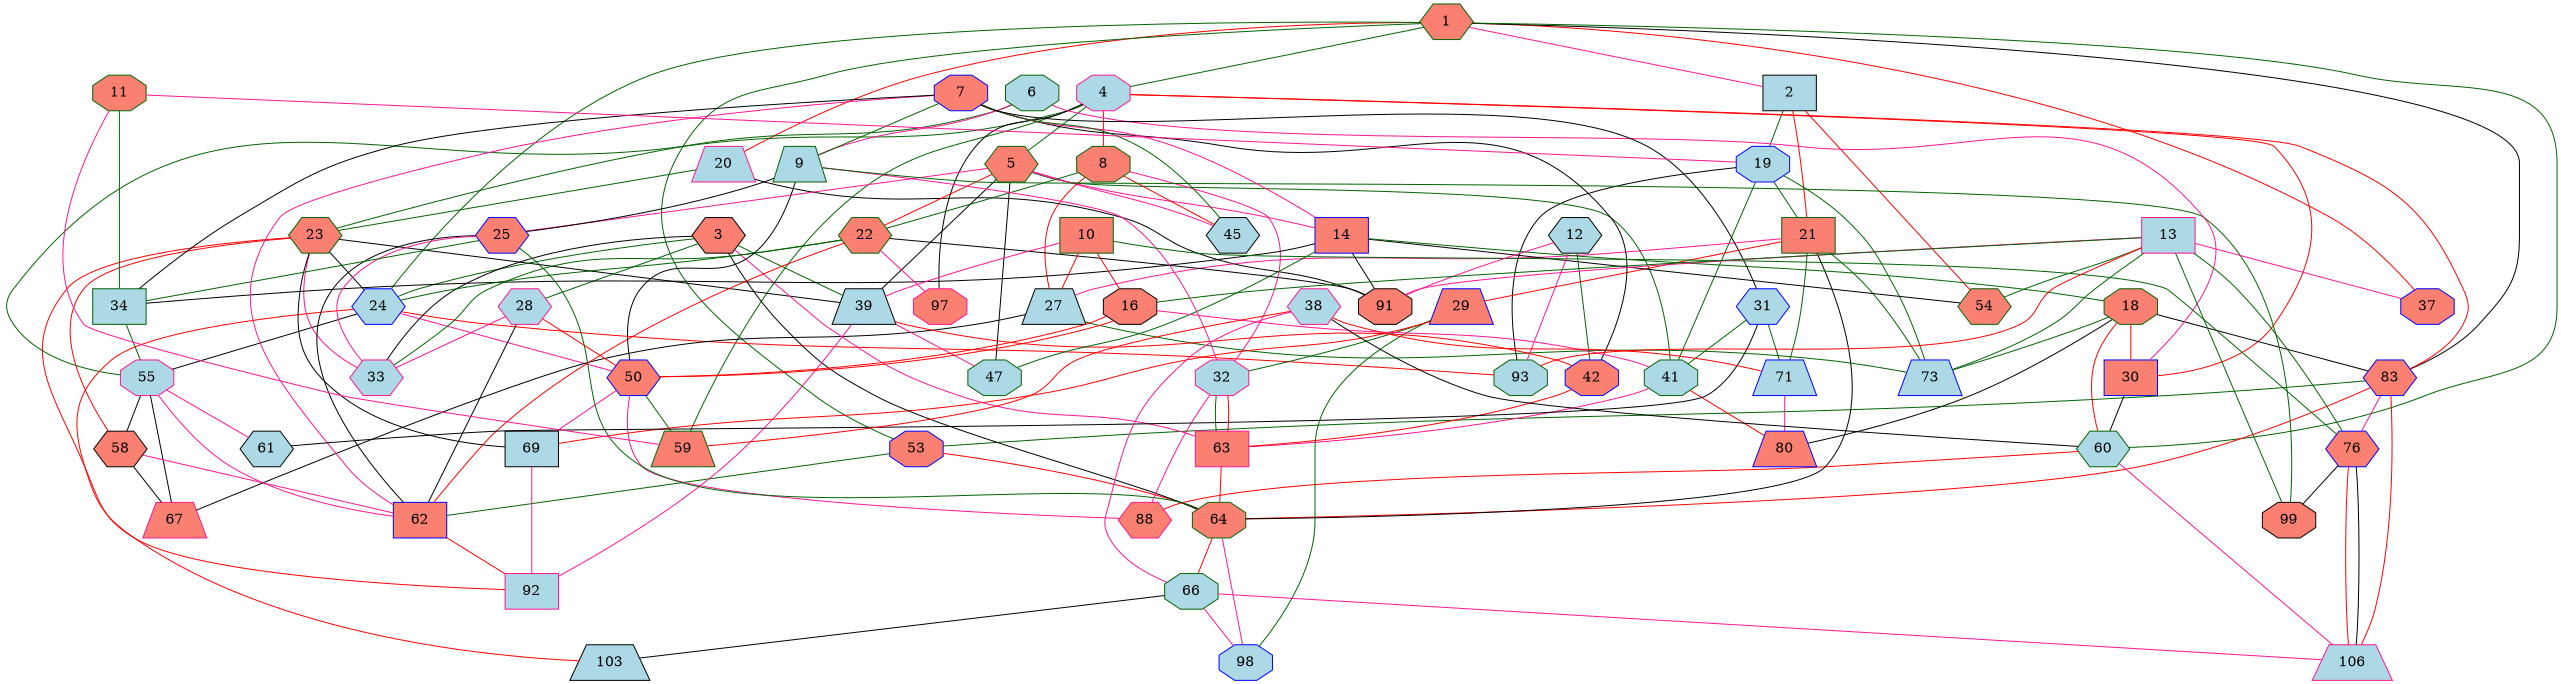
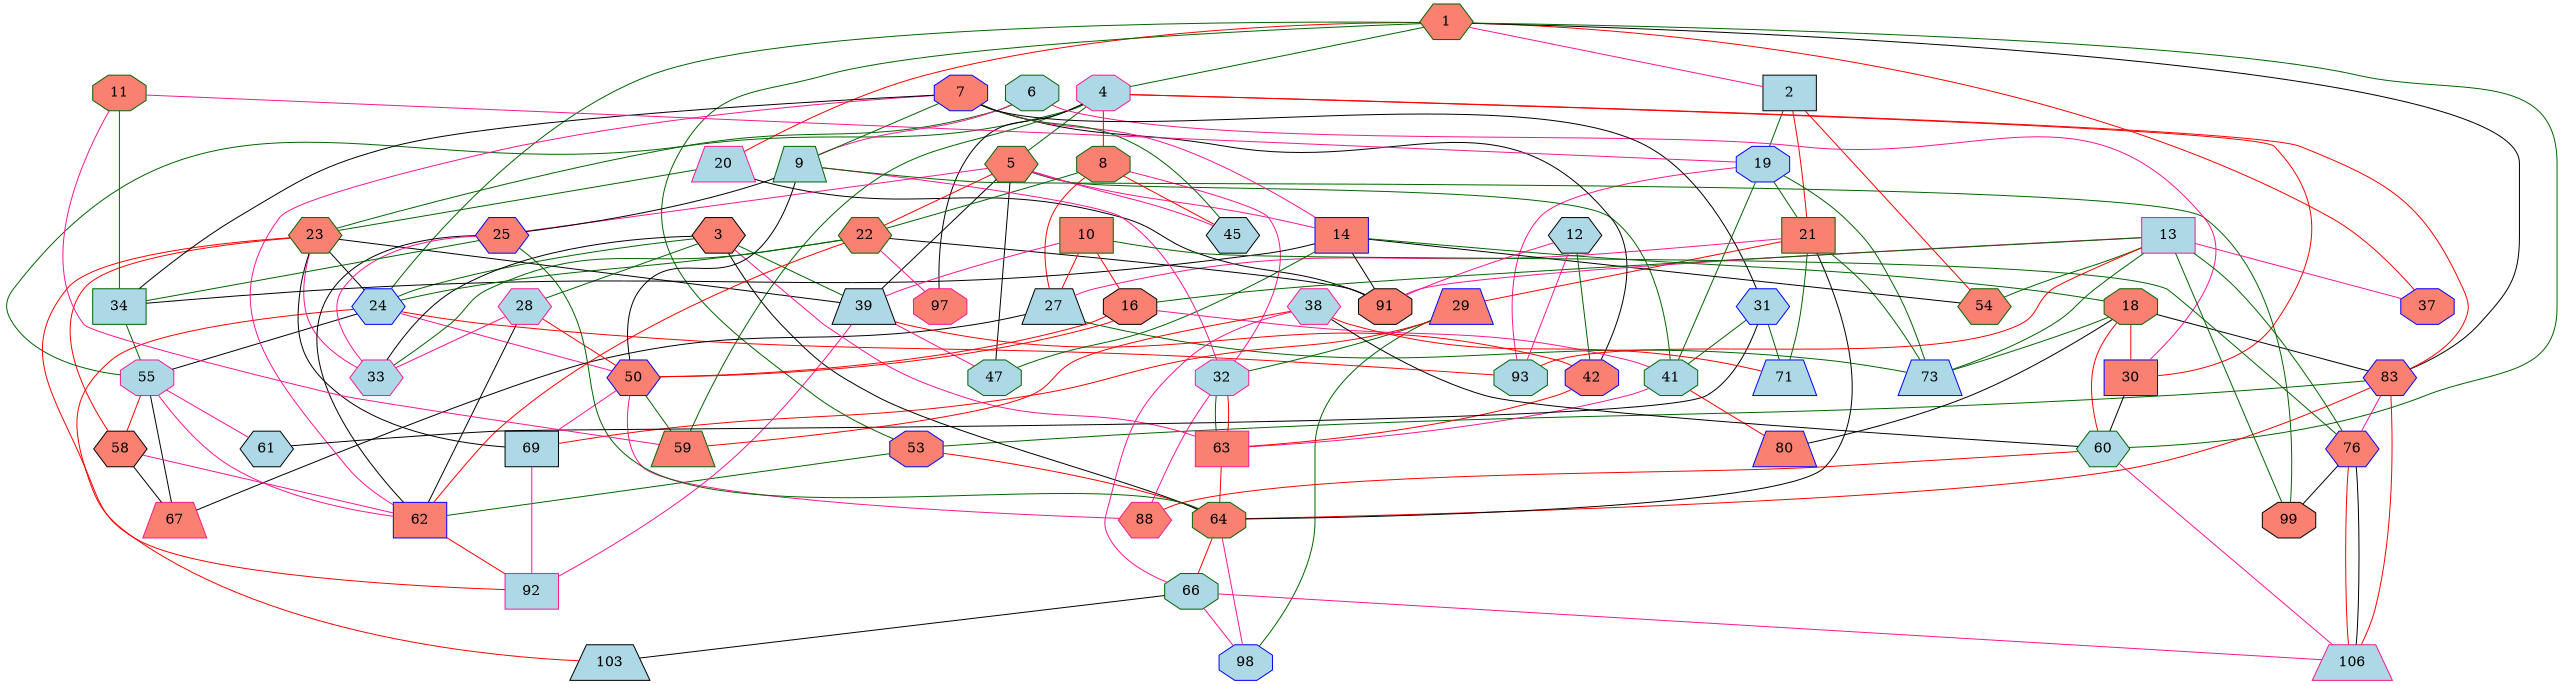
(1571, 199) -> (1571, 199)
(134, 413) -> (134, 413)
(1785, 418) -> none
